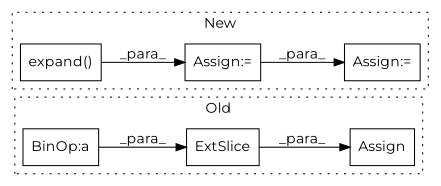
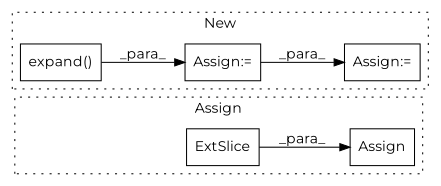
(219, 109) -> (219, 109)
(61, 147) -> none
